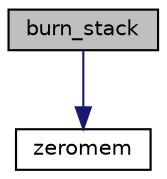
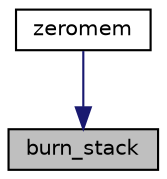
(83, 79) -> (83, 79)
